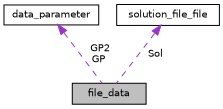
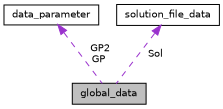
(168, 15) -> (168, 15)
(109, 94) -> (109, 94)
